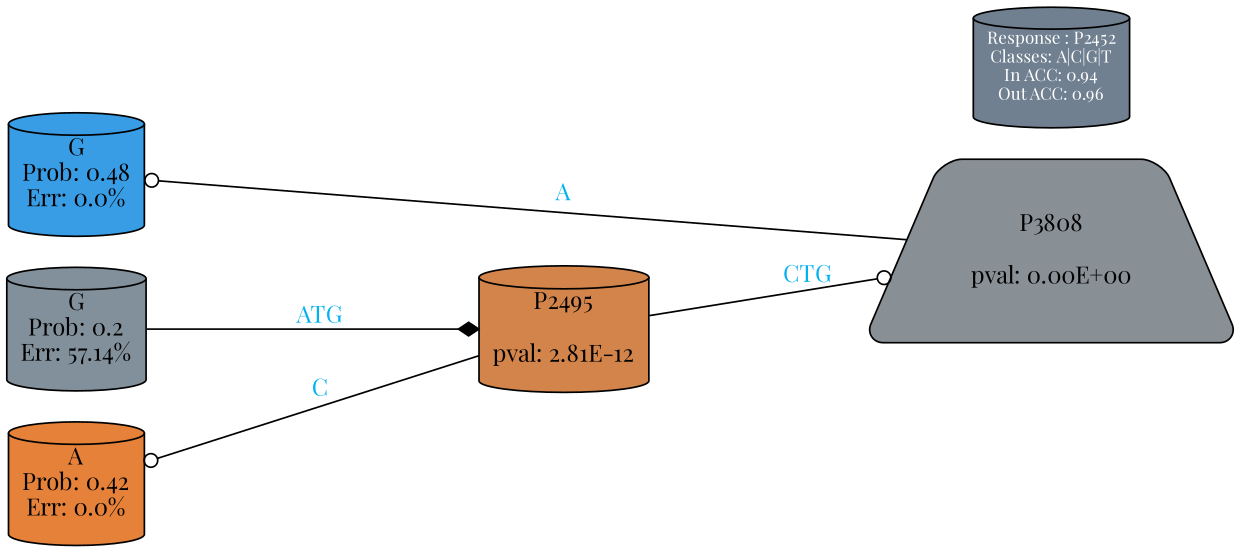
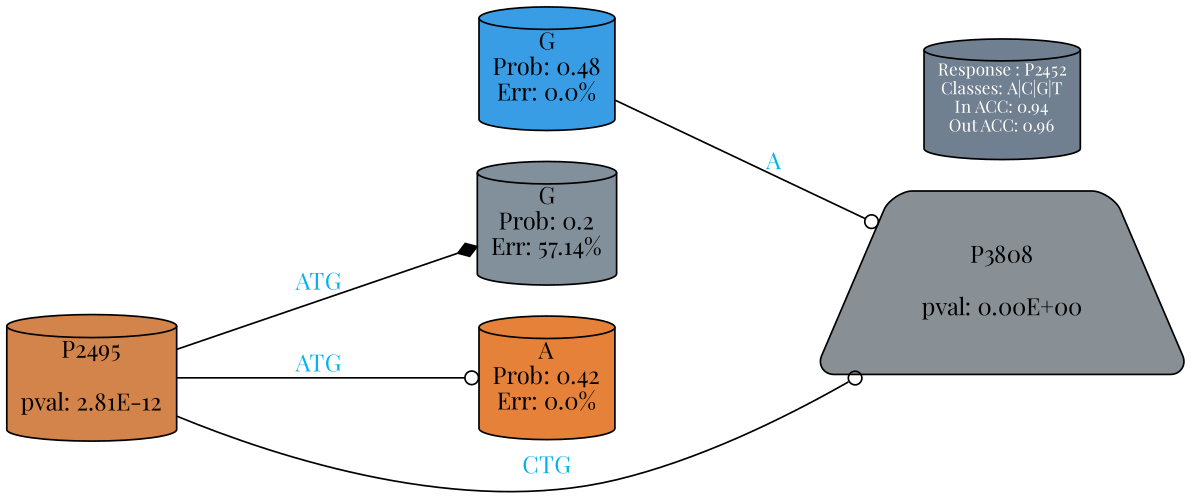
(533, 210) -> (740, 159)
(302, 329) -> (317, 301)
(320, 389) -> (319, 365)
